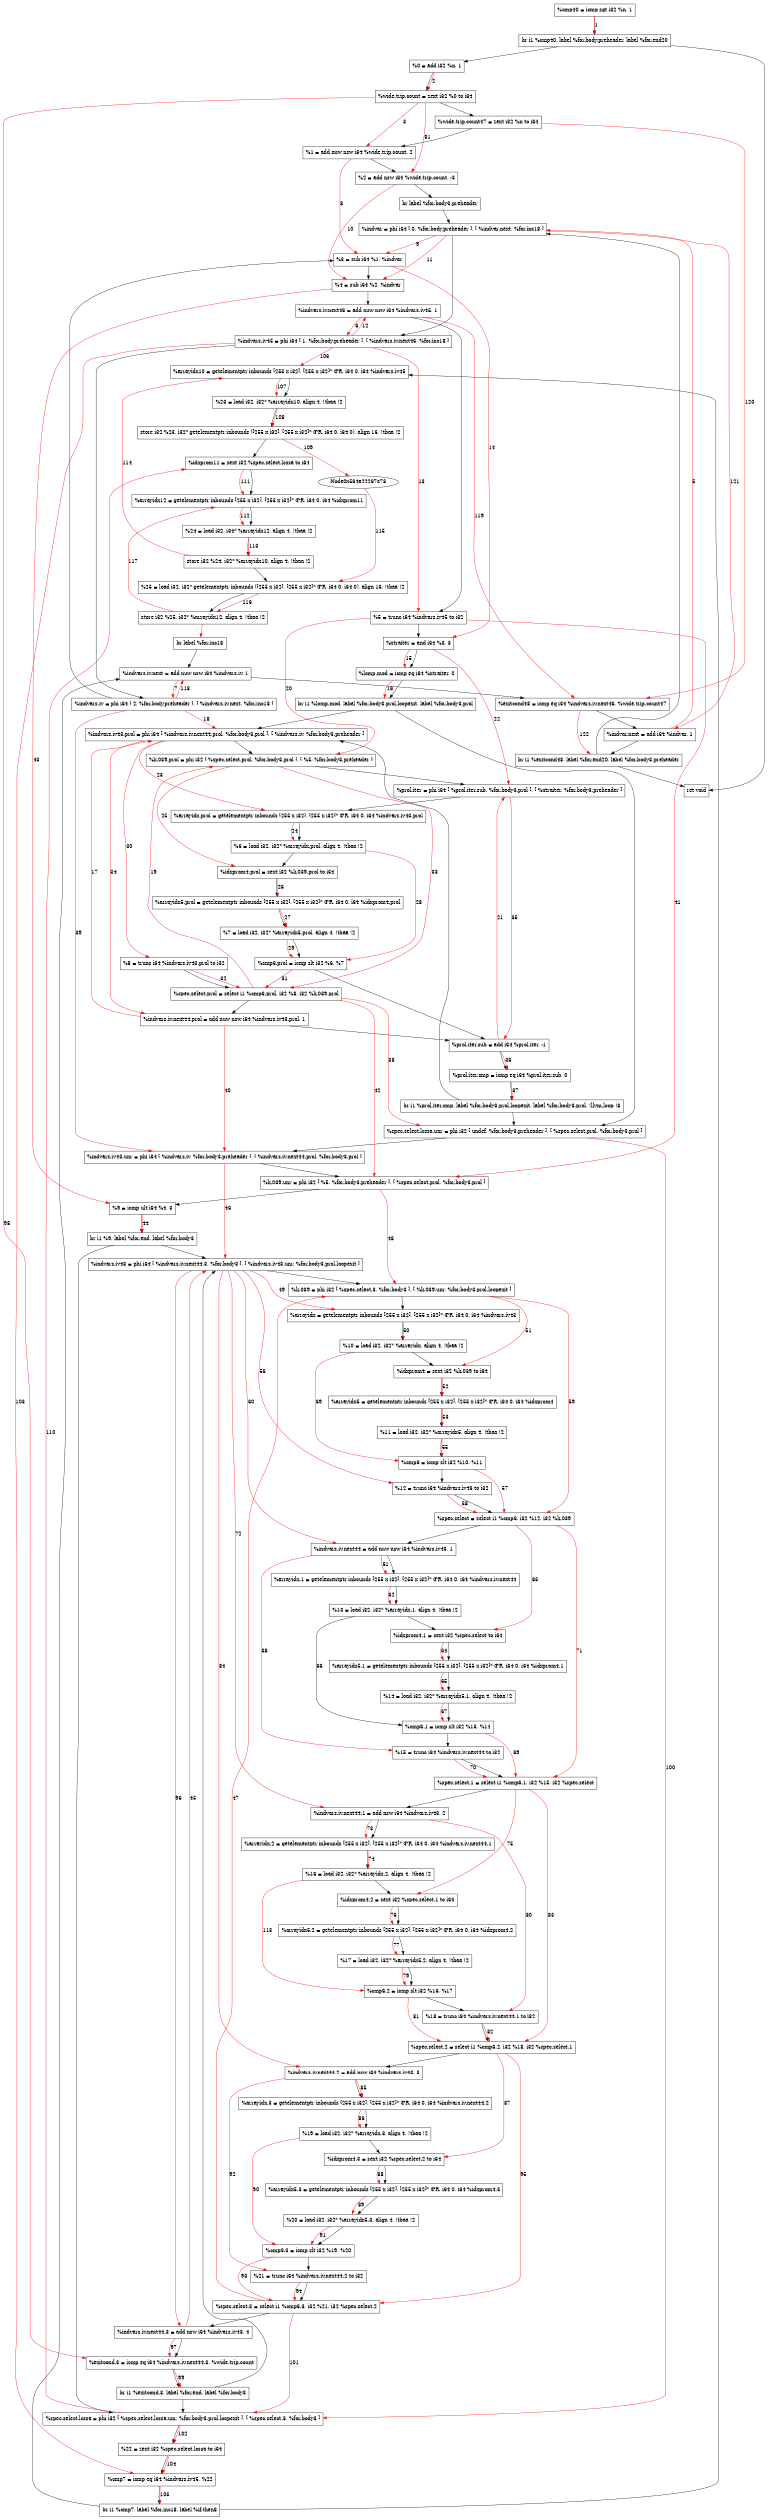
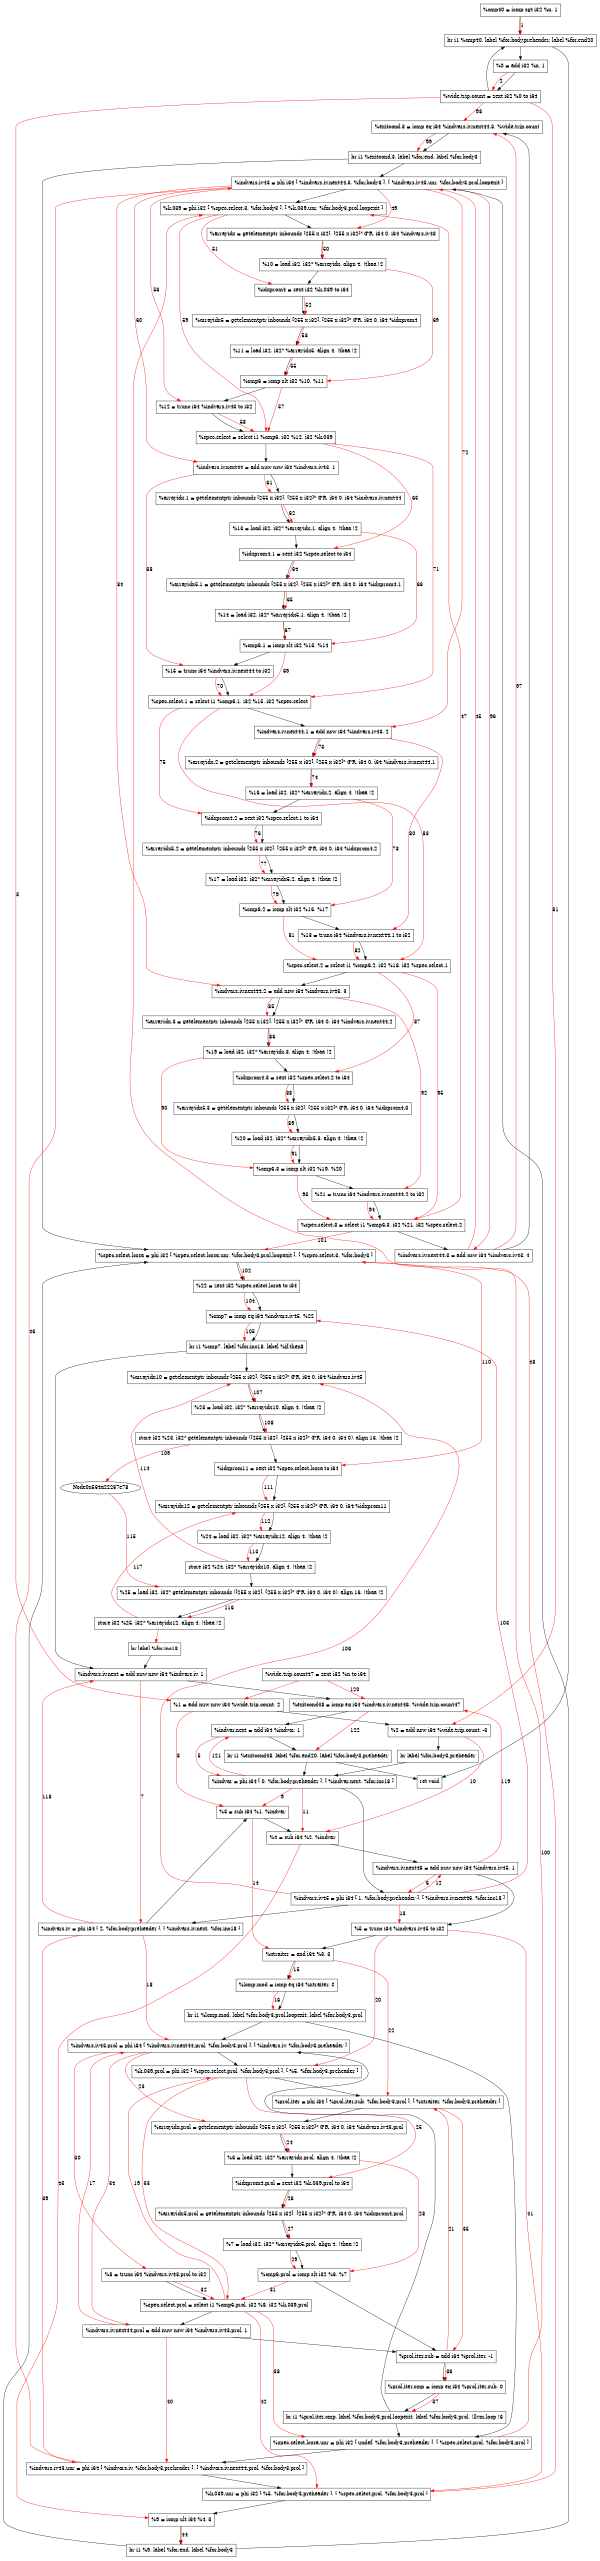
(455, 109) -> (488, 67)
(439, 139) -> (273, 1689)
(249, 531) -> (264, 1537)
(316, 1690) -> (417, 599)
(268, 1931) -> (396, 849)
